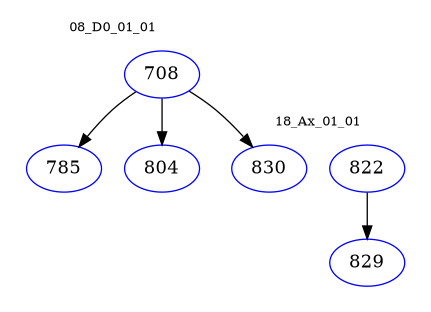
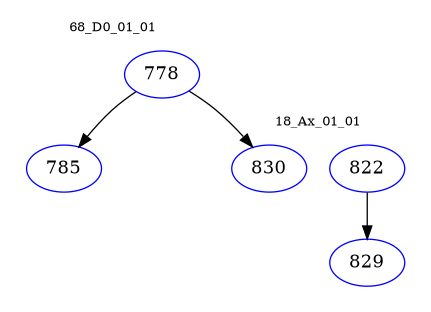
(113, 28) -> (113, 28)
(162, 74) -> (162, 74)
(162, 169) -> none
